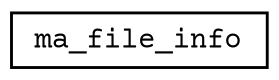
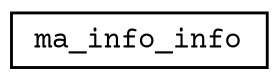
(139, 40) -> (139, 40)
